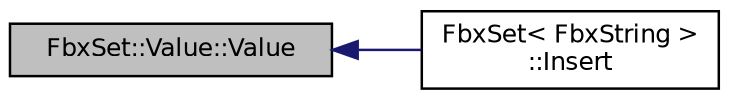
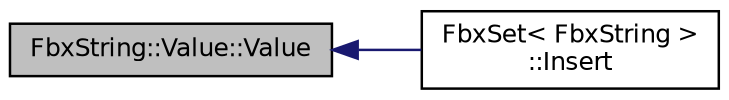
(171, 50) -> (171, 50)
